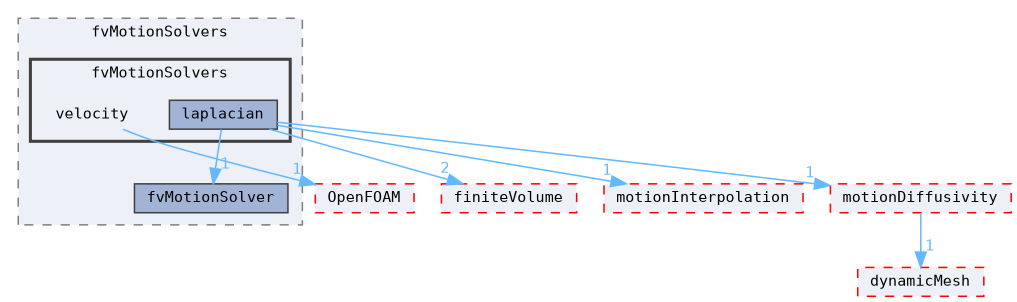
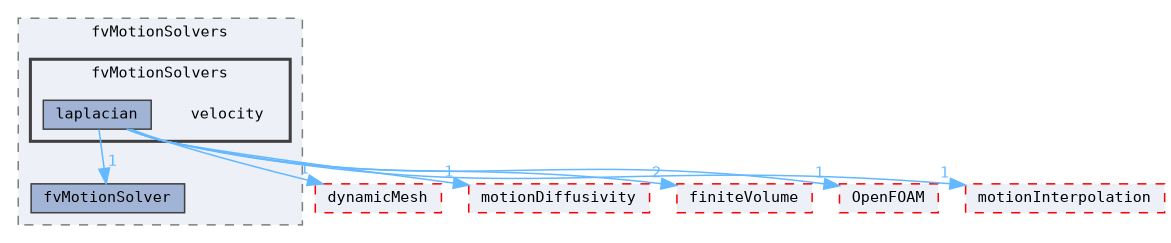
(206, 156) -> (474, 171)
(921, 233) -> (259, 168)
